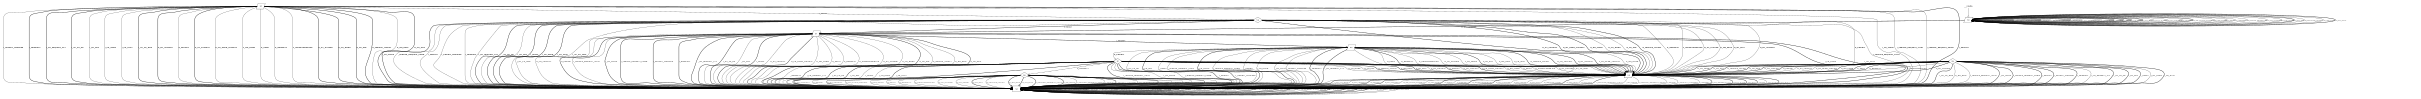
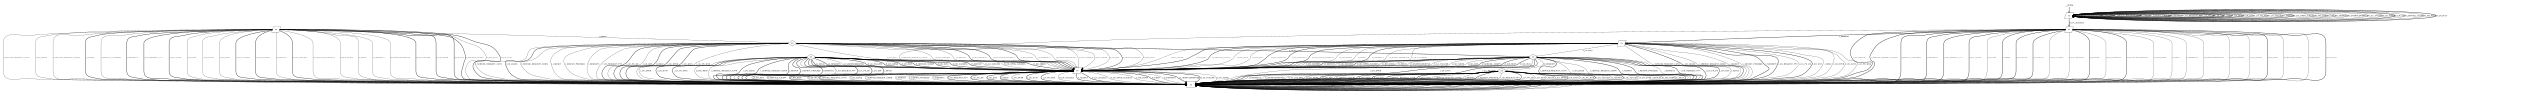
(1968, 12) -> (2069, 9)
(1037, 27) -> (1162, 49)
